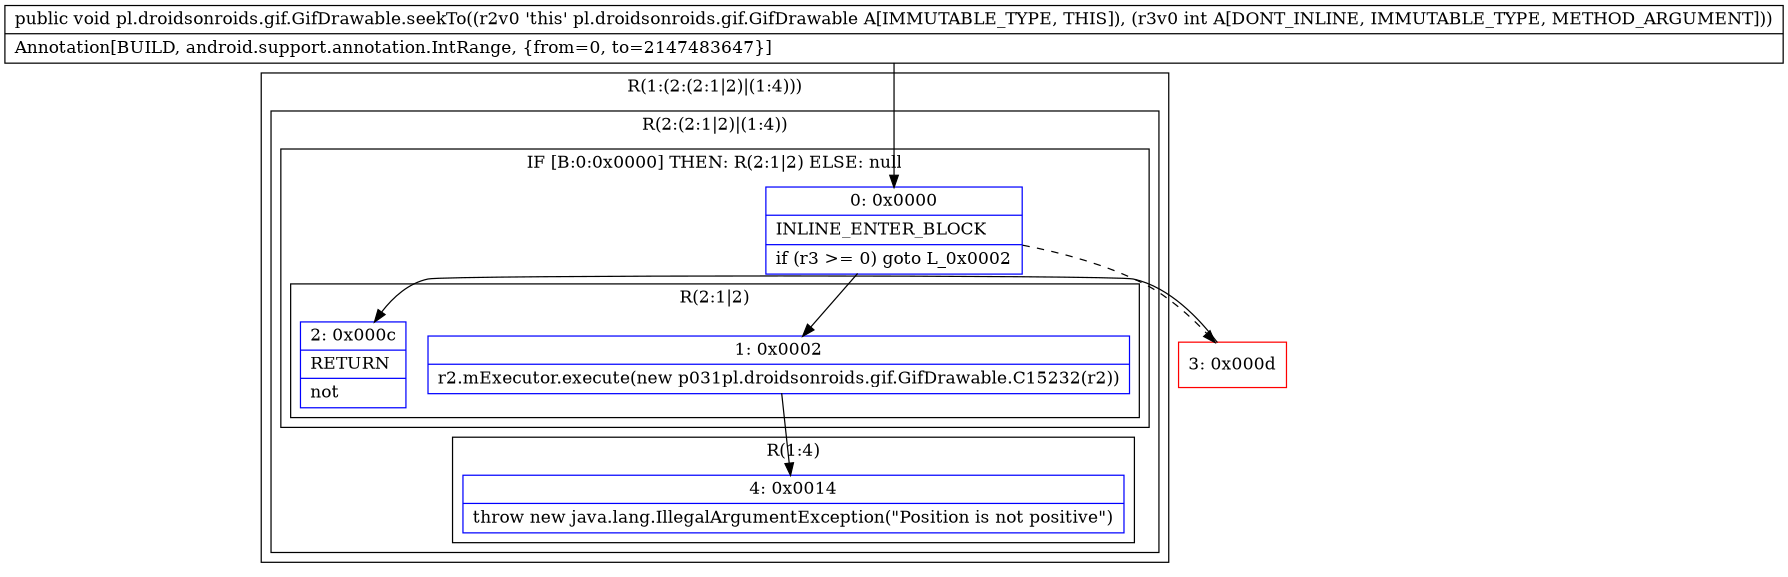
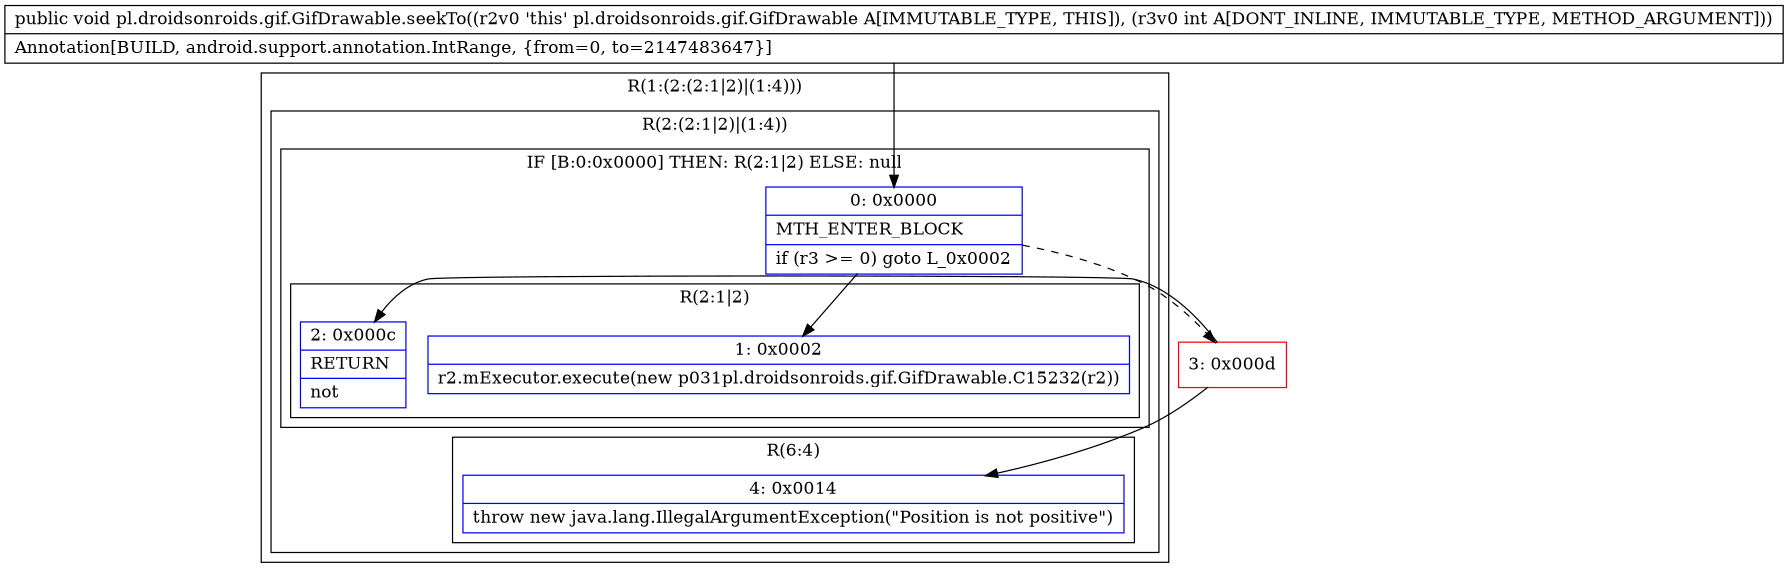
(881, 229) -> (870, 229)
(787, 446) -> (1097, 446)
(793, 451) -> (793, 451)
